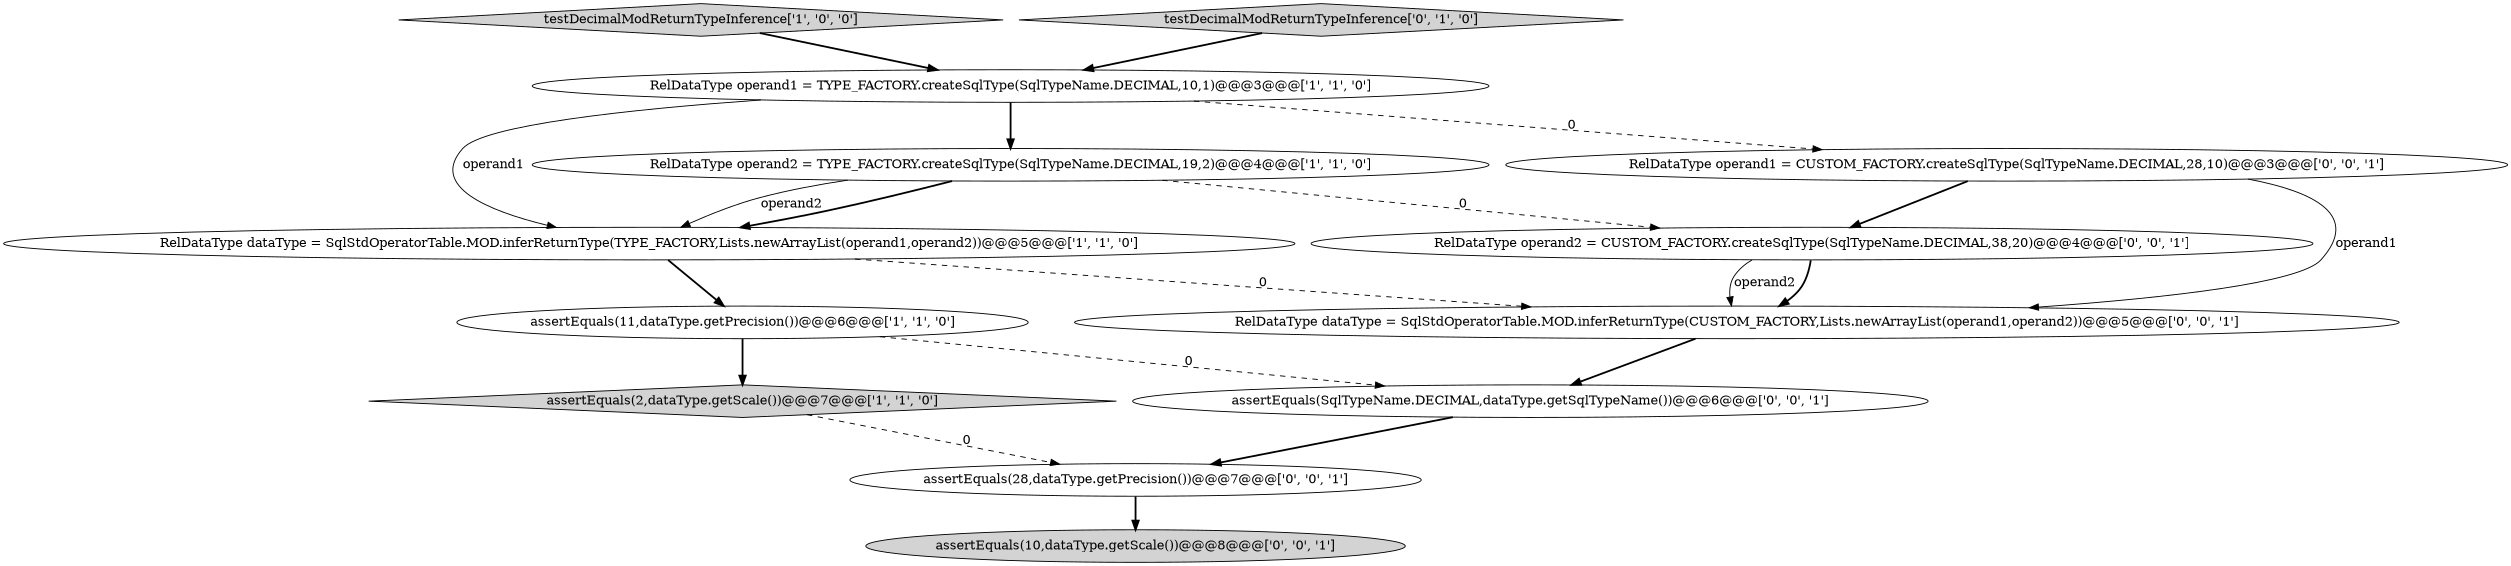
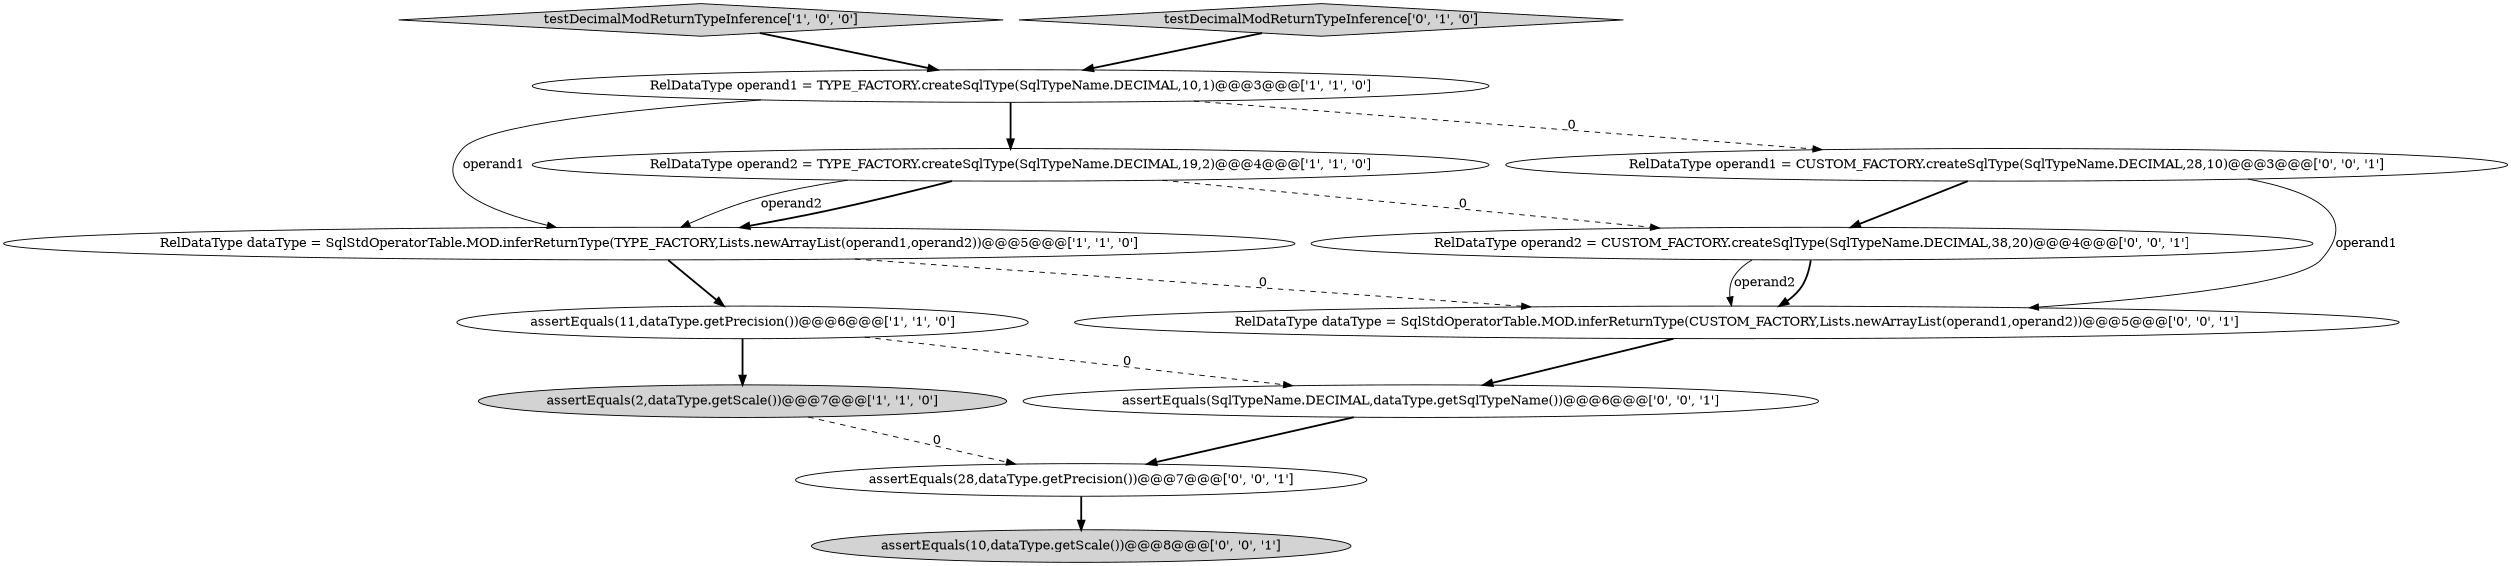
(743, 401) -> (743, 401)
